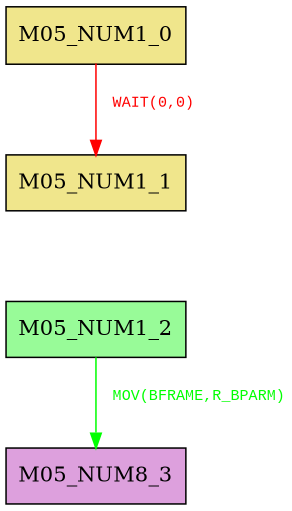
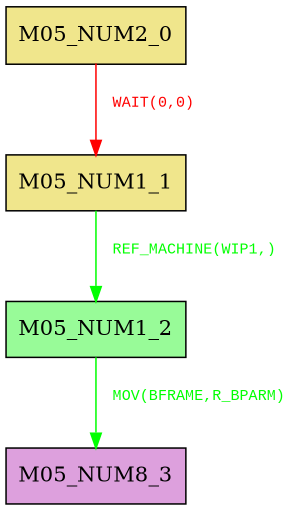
(96, 36) -> (96, 36)
none -> (96, 248)
